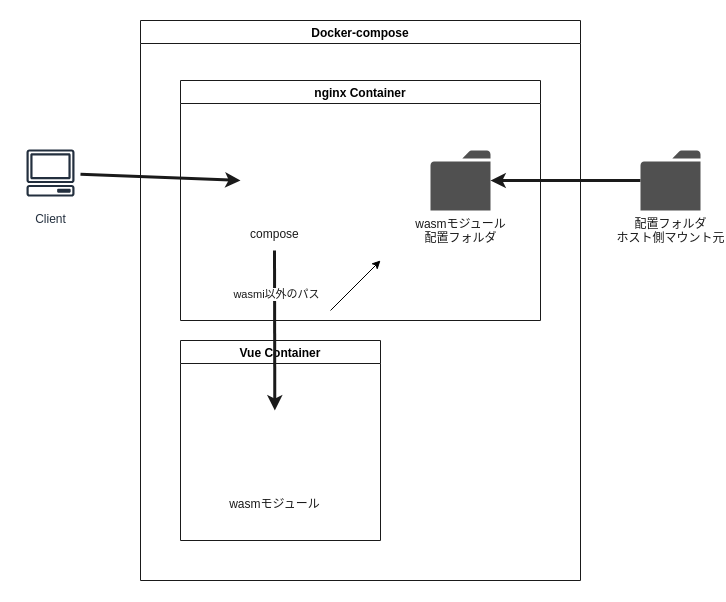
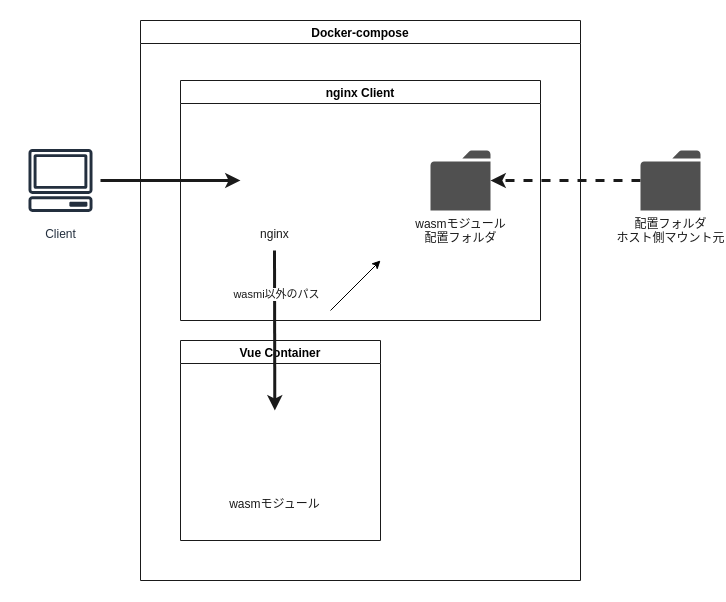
(360, 93) -> (360, 93)
(51, 173) -> (61, 181)
(591, 181) -> (591, 181)
(274, 234) -> (274, 234)
